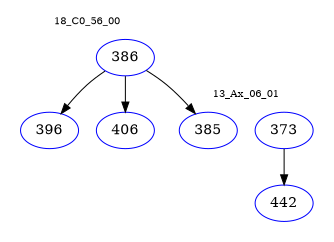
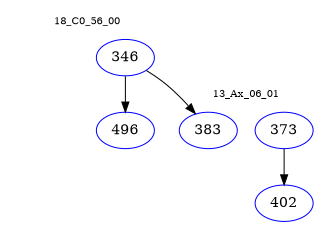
(125, 58) -> (125, 58)
(50, 130) -> none
(125, 130) -> (125, 130)
(208, 130) -> (208, 130)
(284, 203) -> (284, 203)
